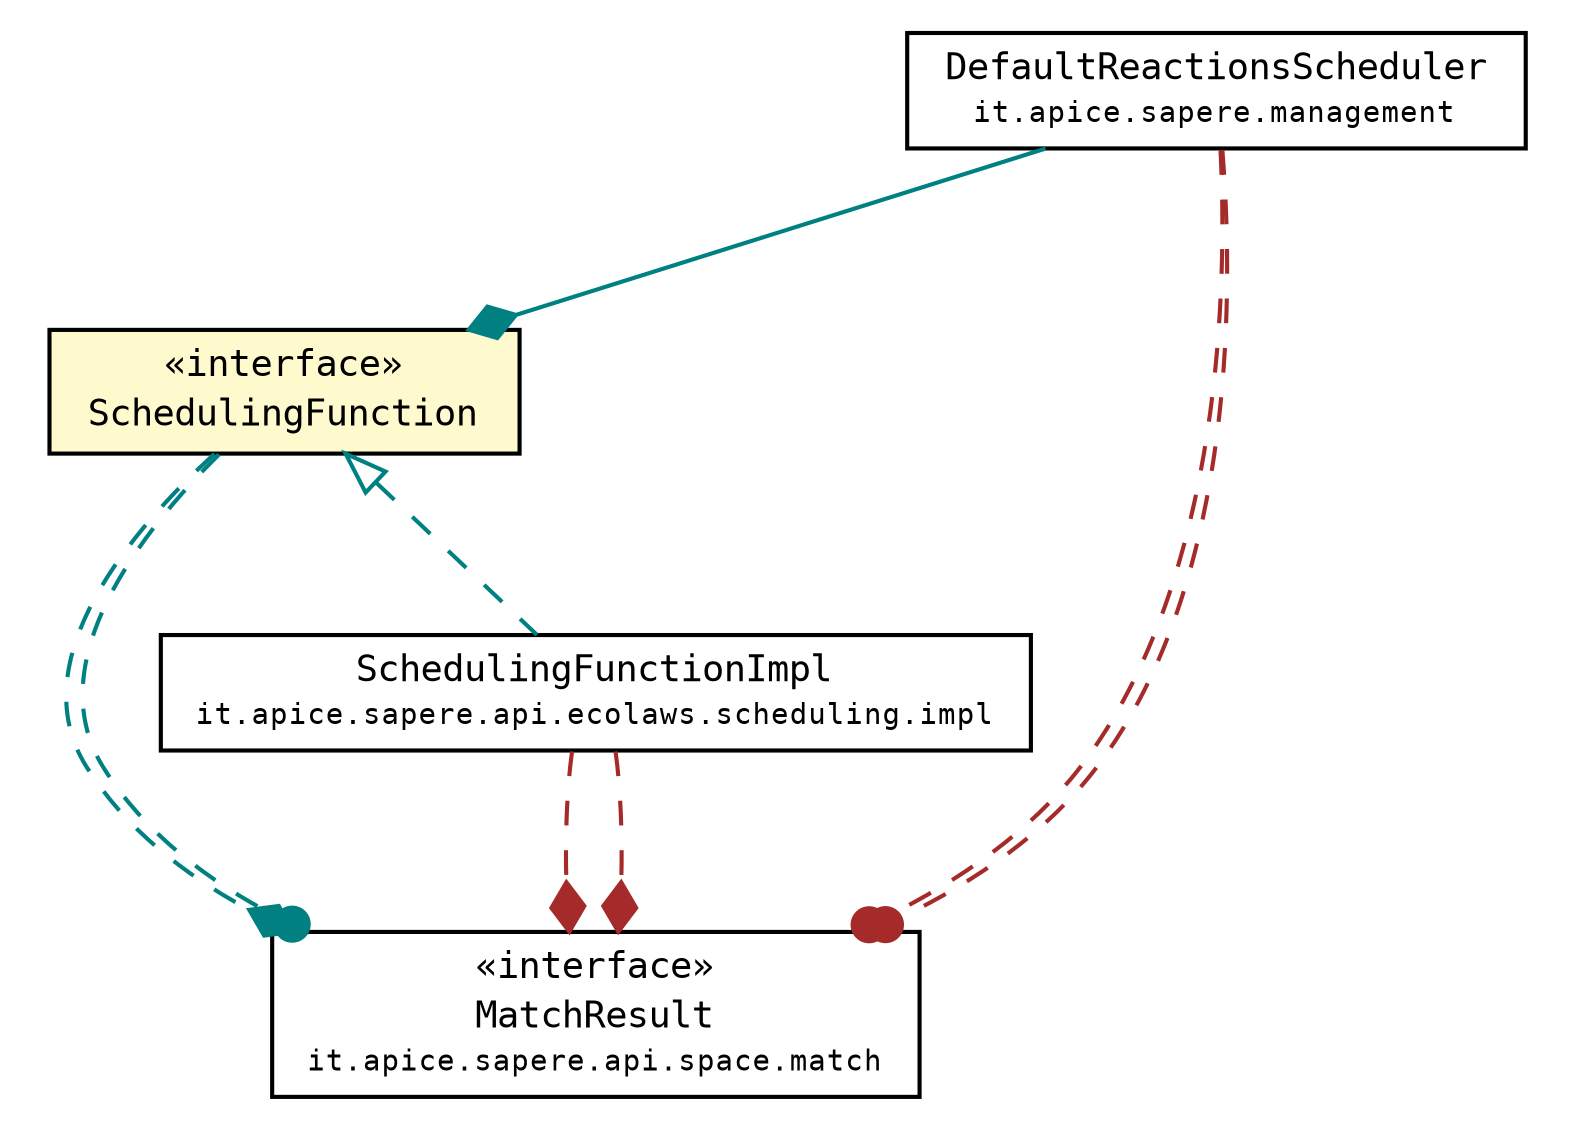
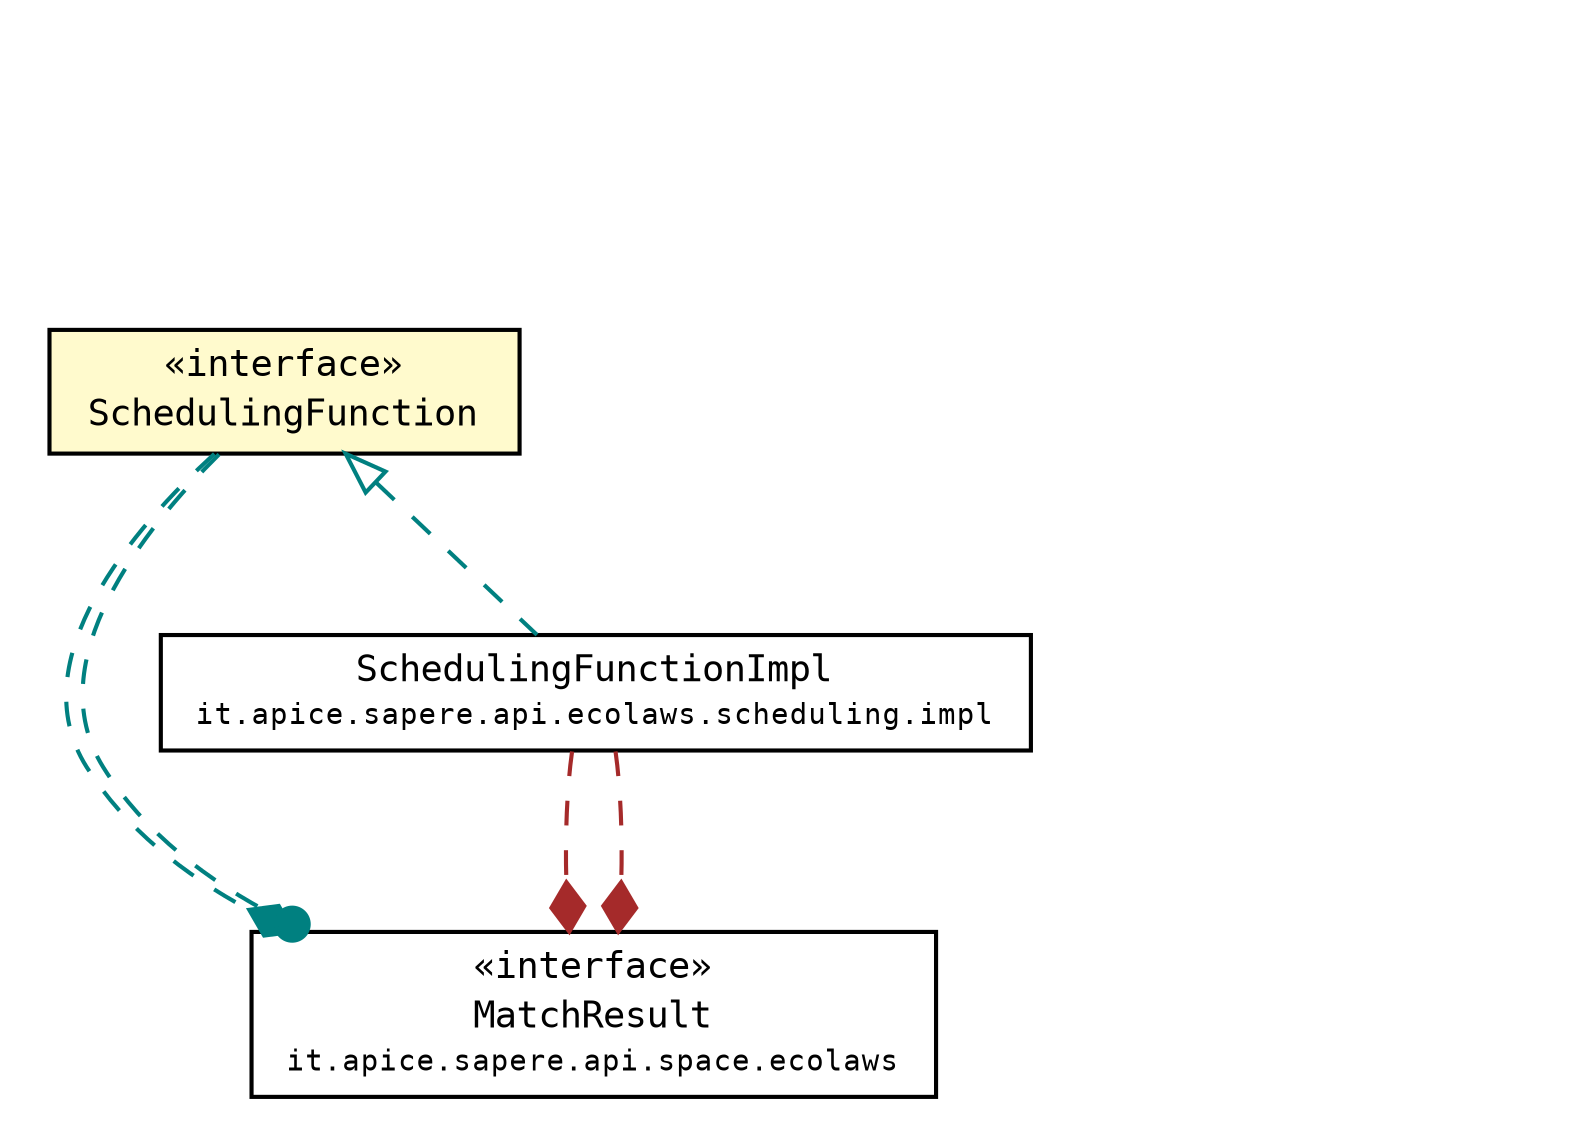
(1216, 91) -> none
(596, 1062) -> (594, 1062)
